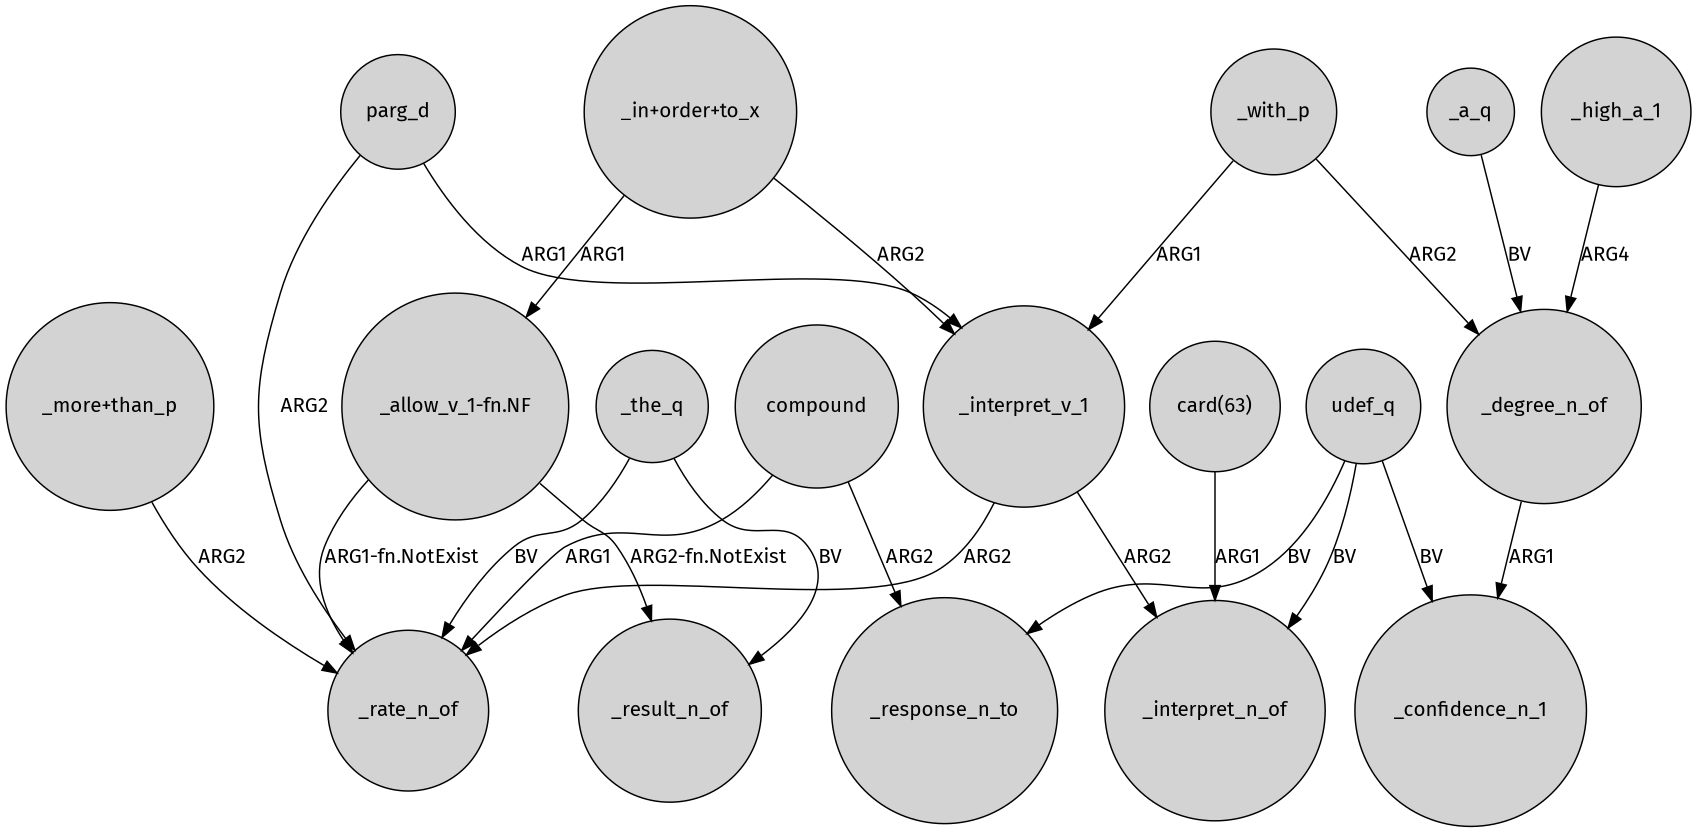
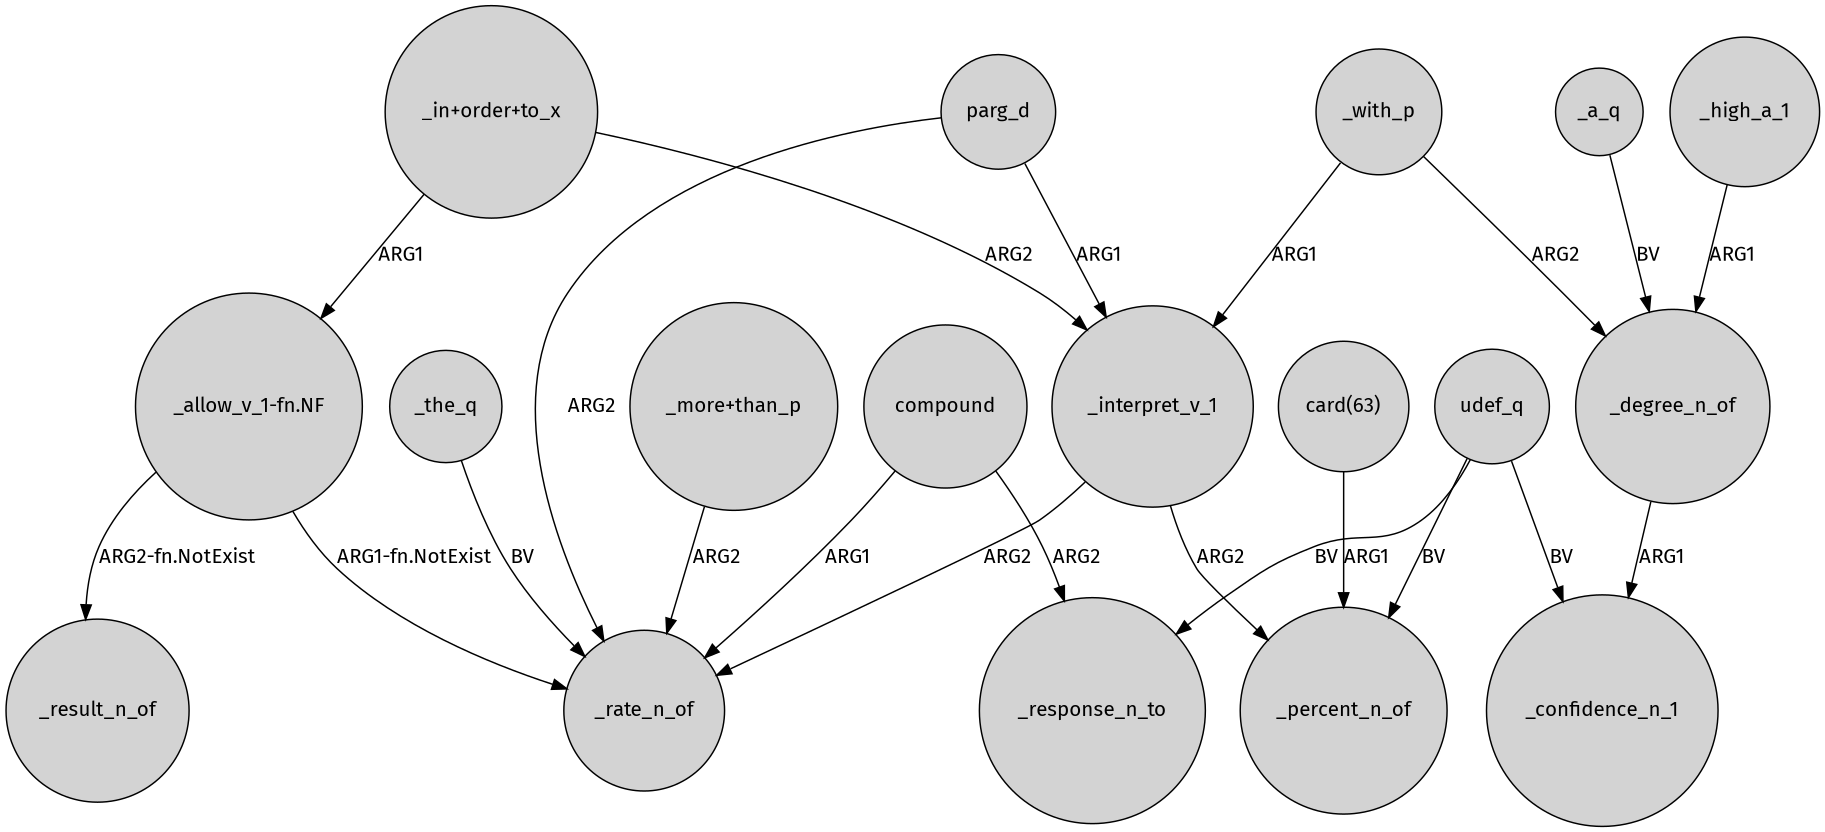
(1606, 255) -> (1732, 255)
(793, 534) -> none
(1215, 711) -> (1344, 711)
